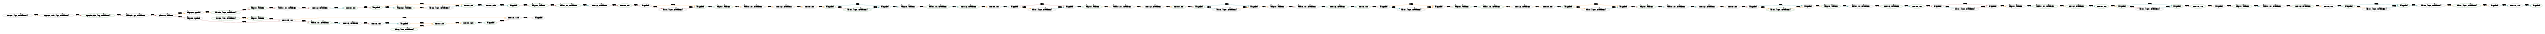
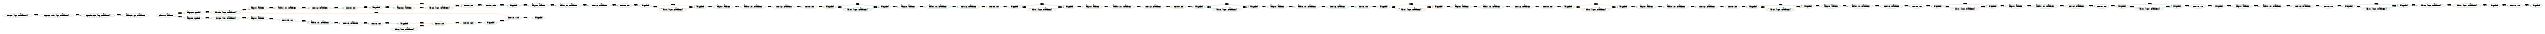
(152, 16) -> none
(399, 18) -> (374, 13)
(239, 22) -> (207, 18)
